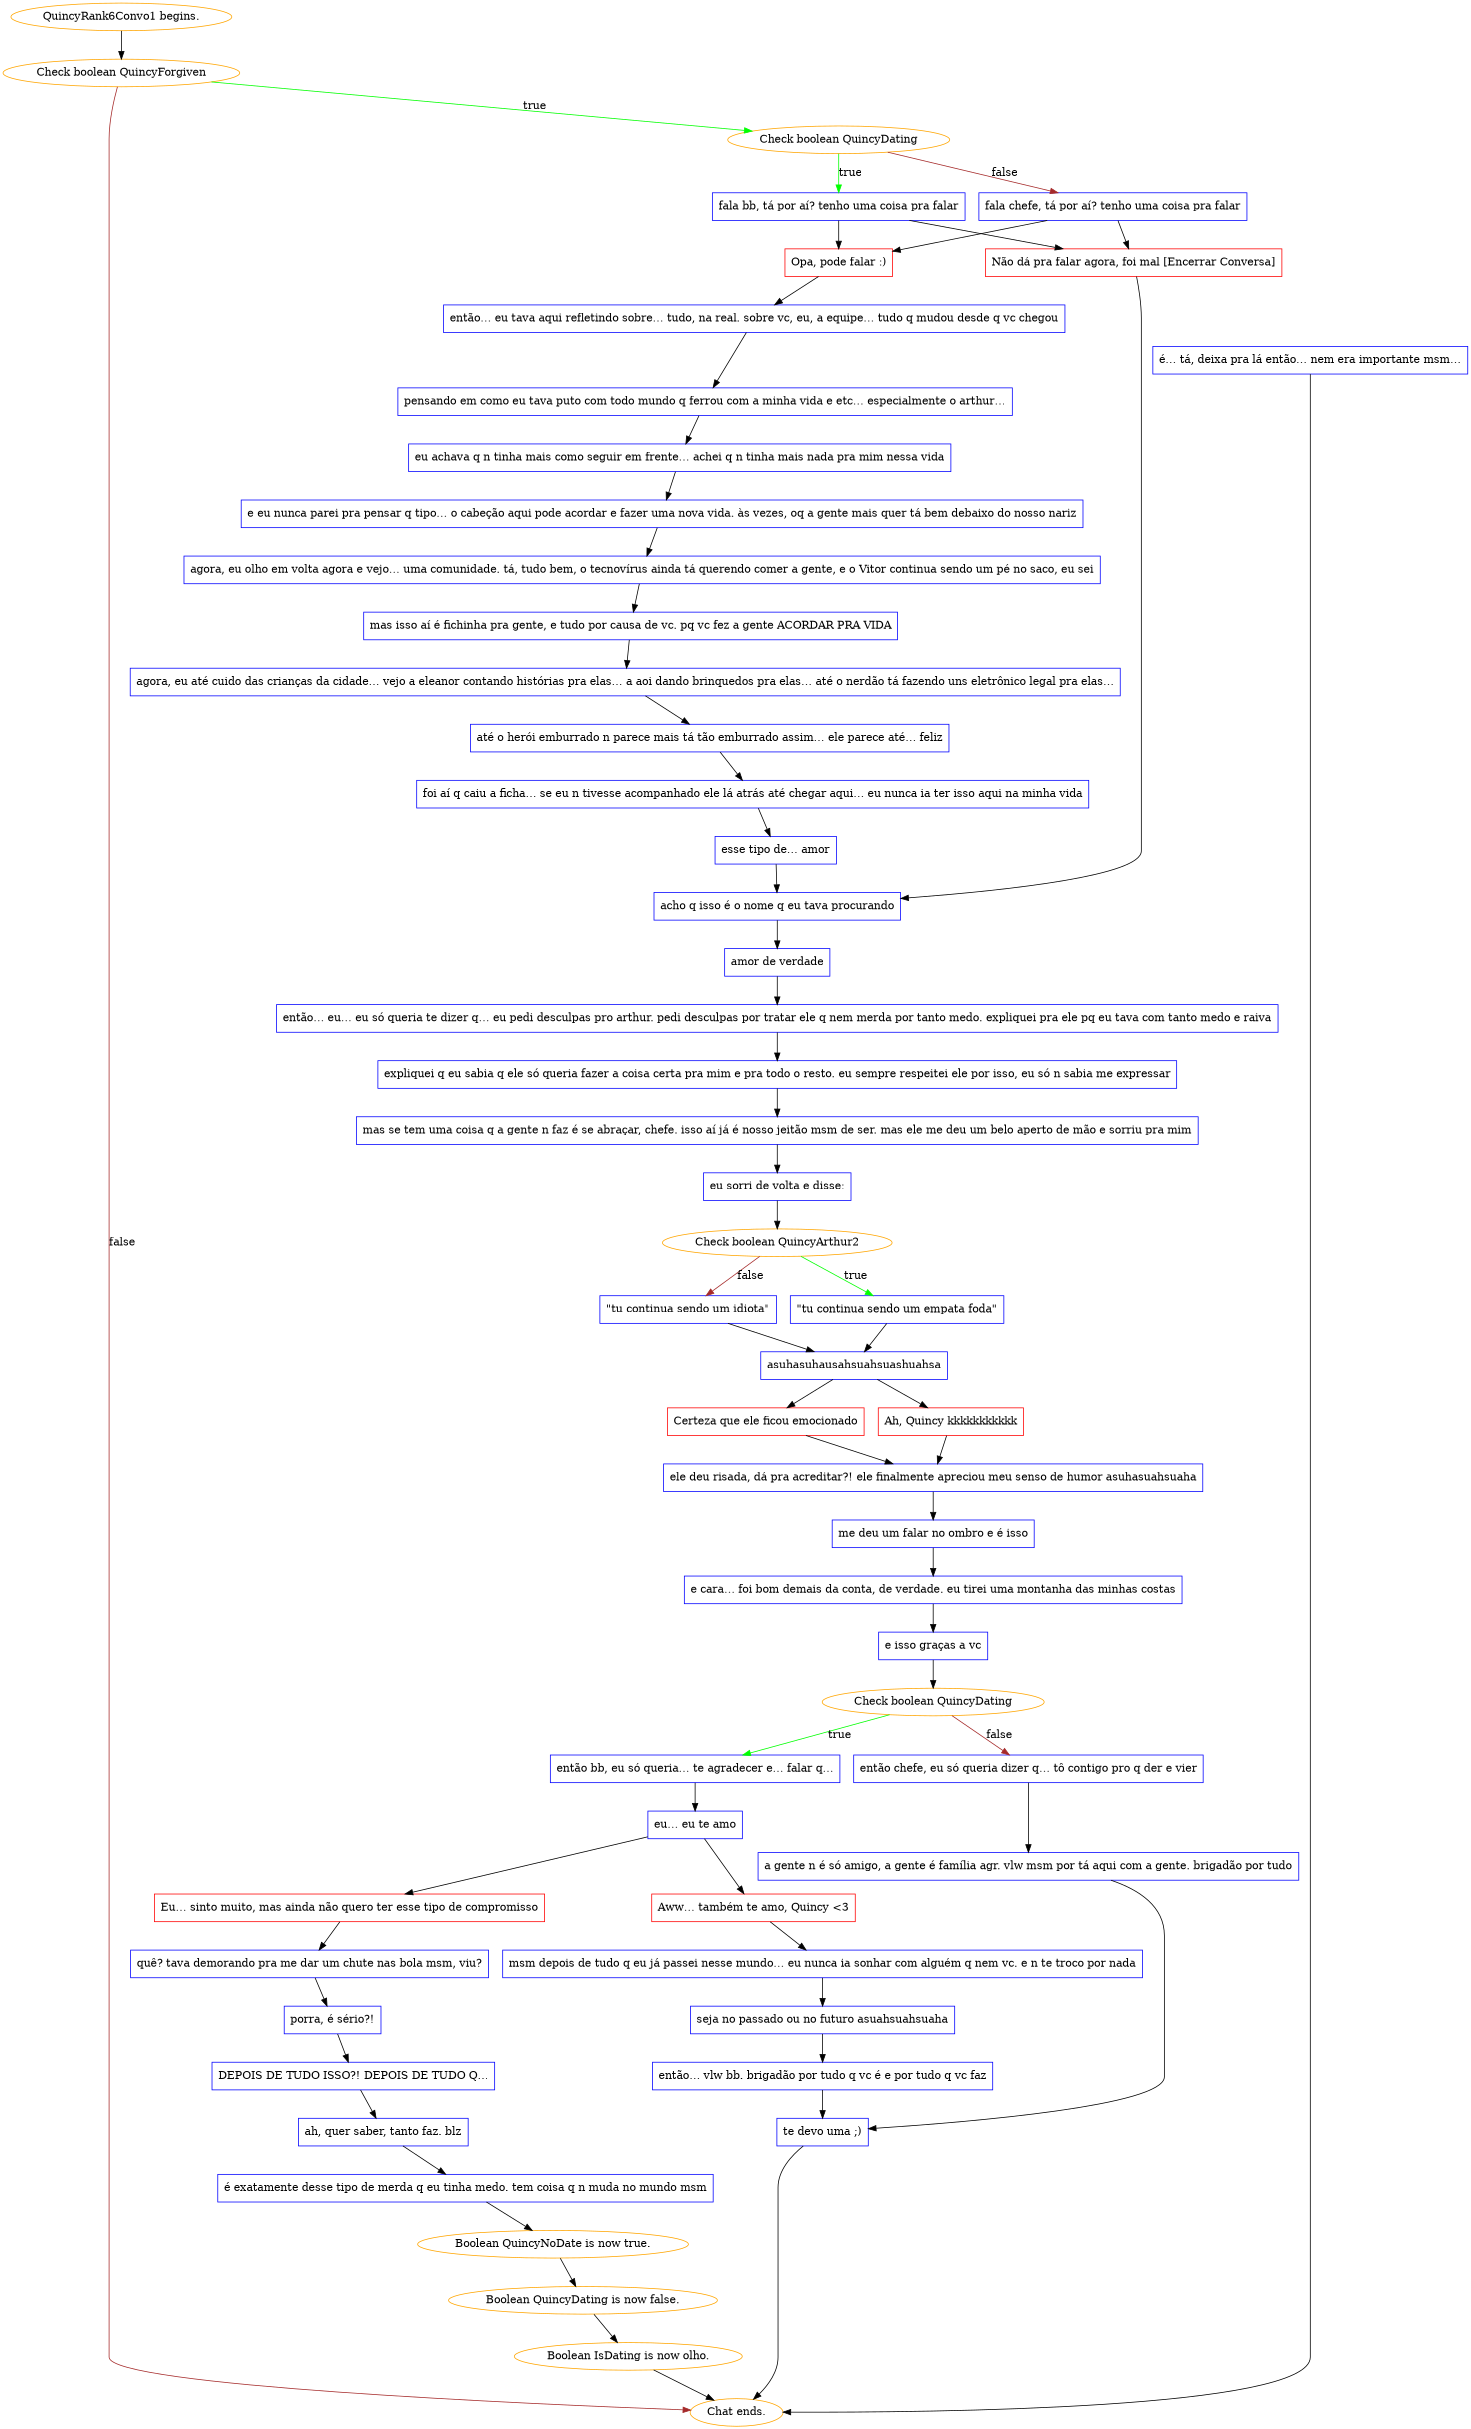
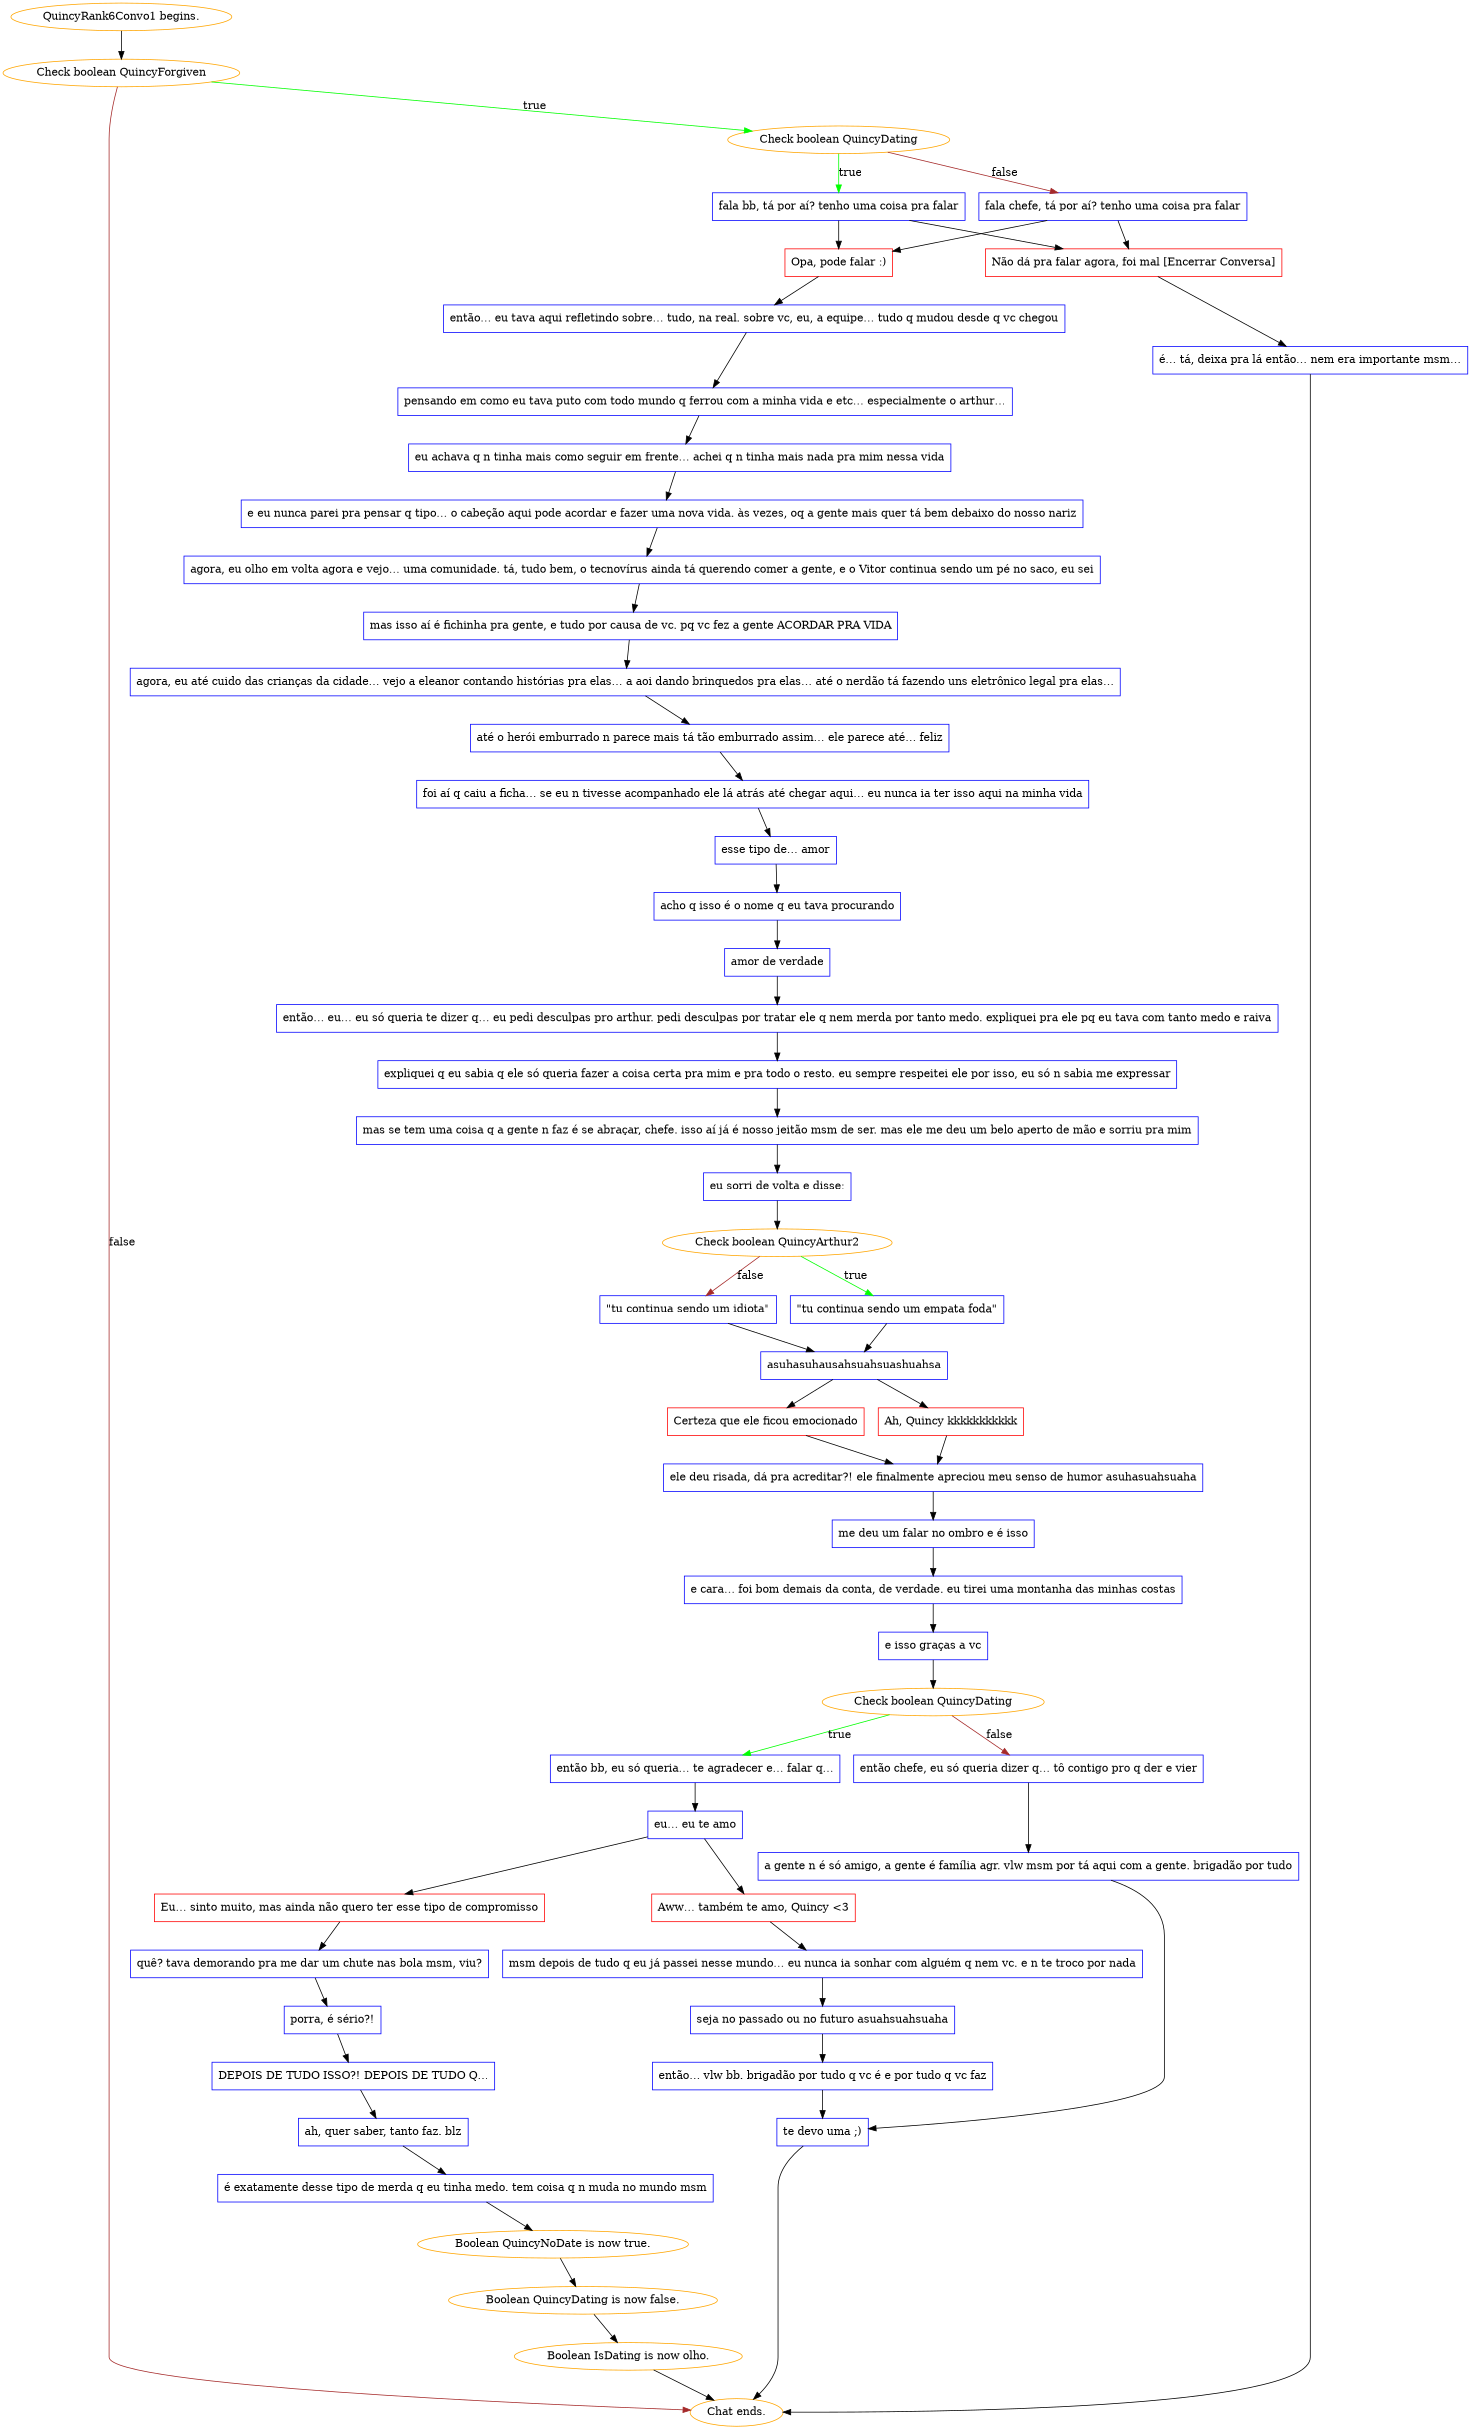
(1141, 685) -> (1219, 310)
